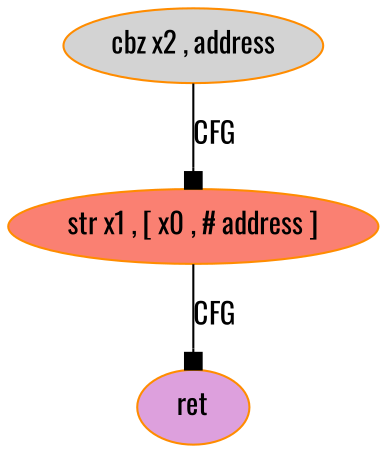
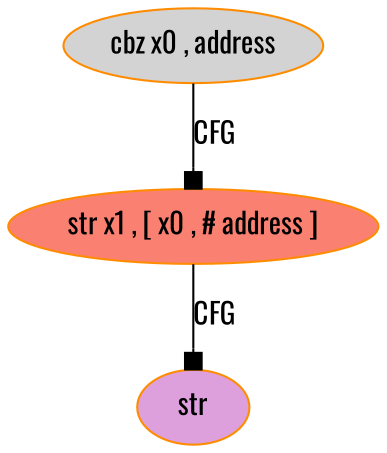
(193, 46) -> (193, 46)
(193, 407) -> (193, 407)
